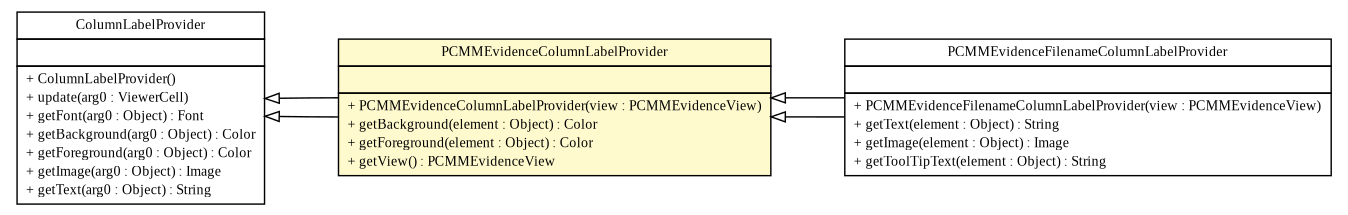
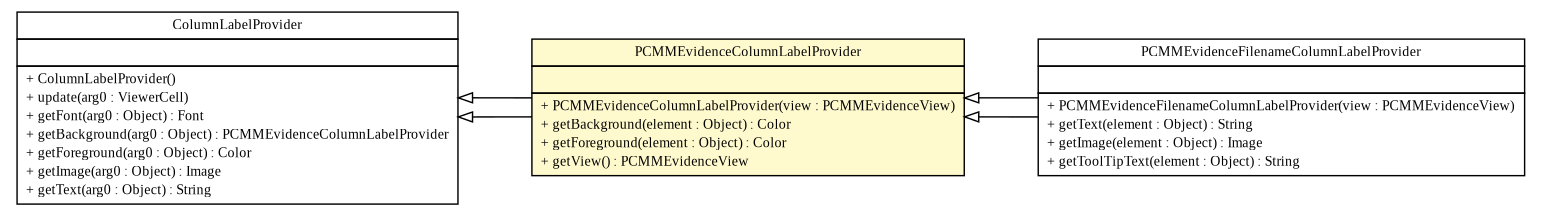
(141, 134) -> (238, 134)
